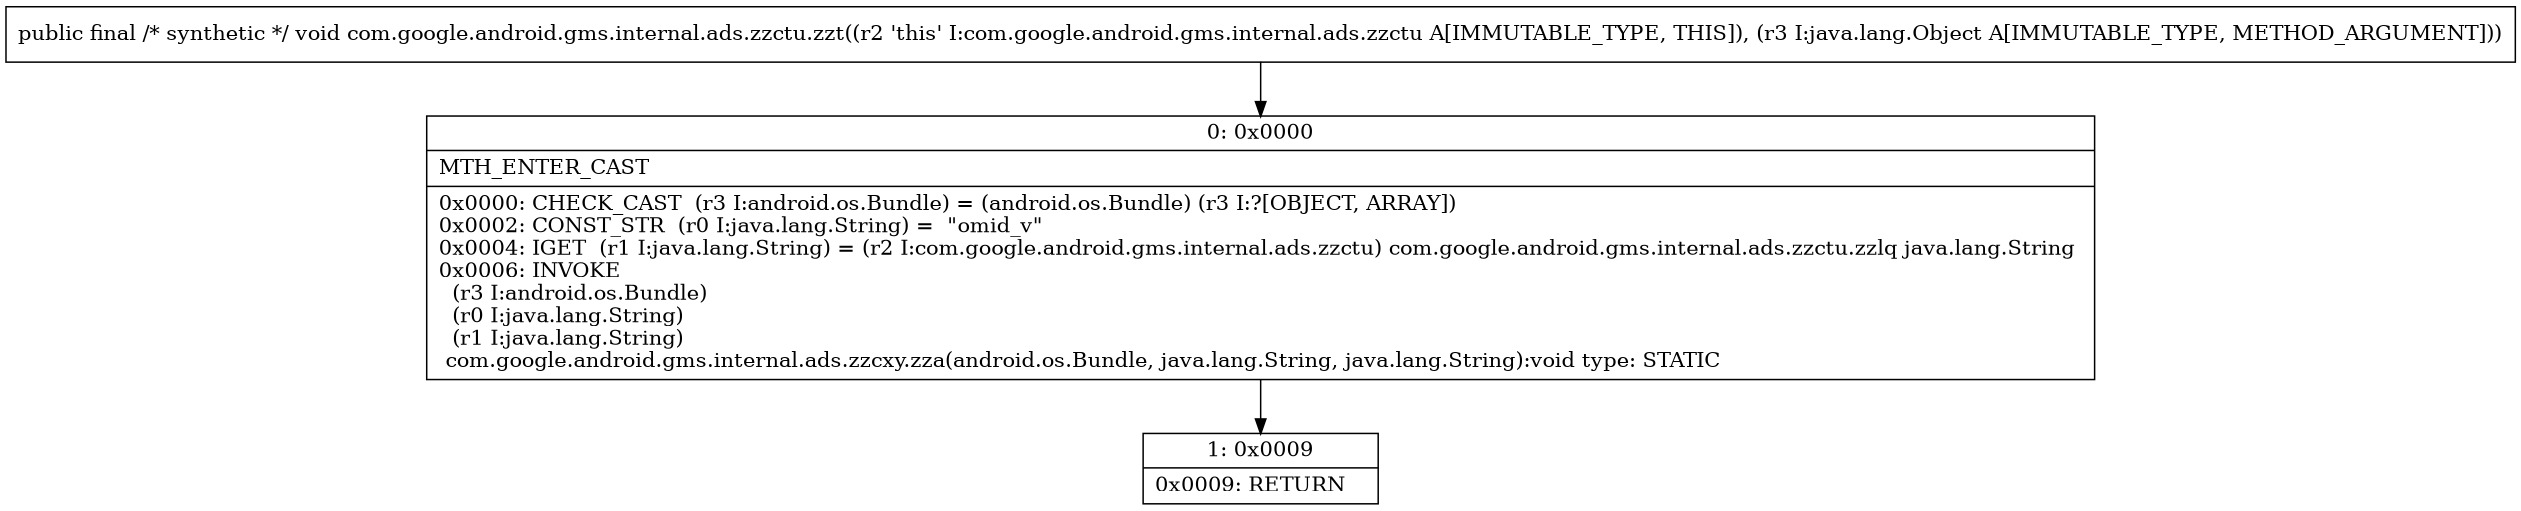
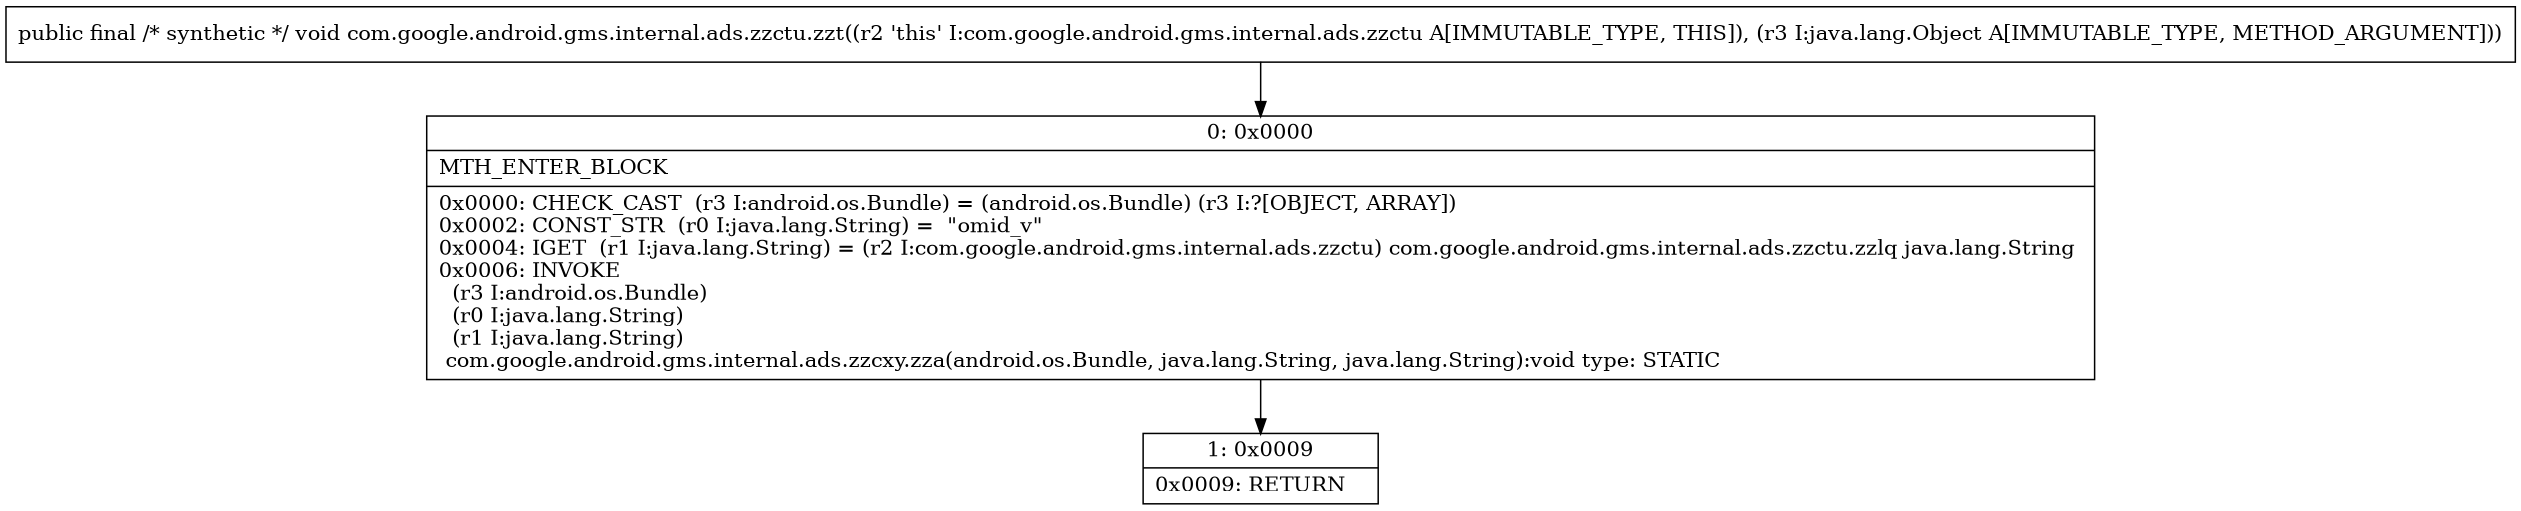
(544, 168) -> (554, 168)
